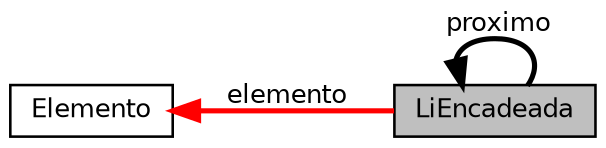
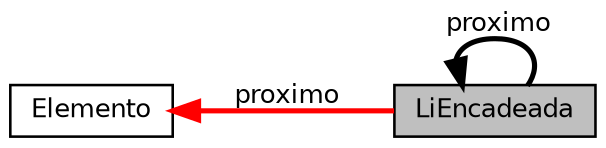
(284, 97) -> (284, 97)
